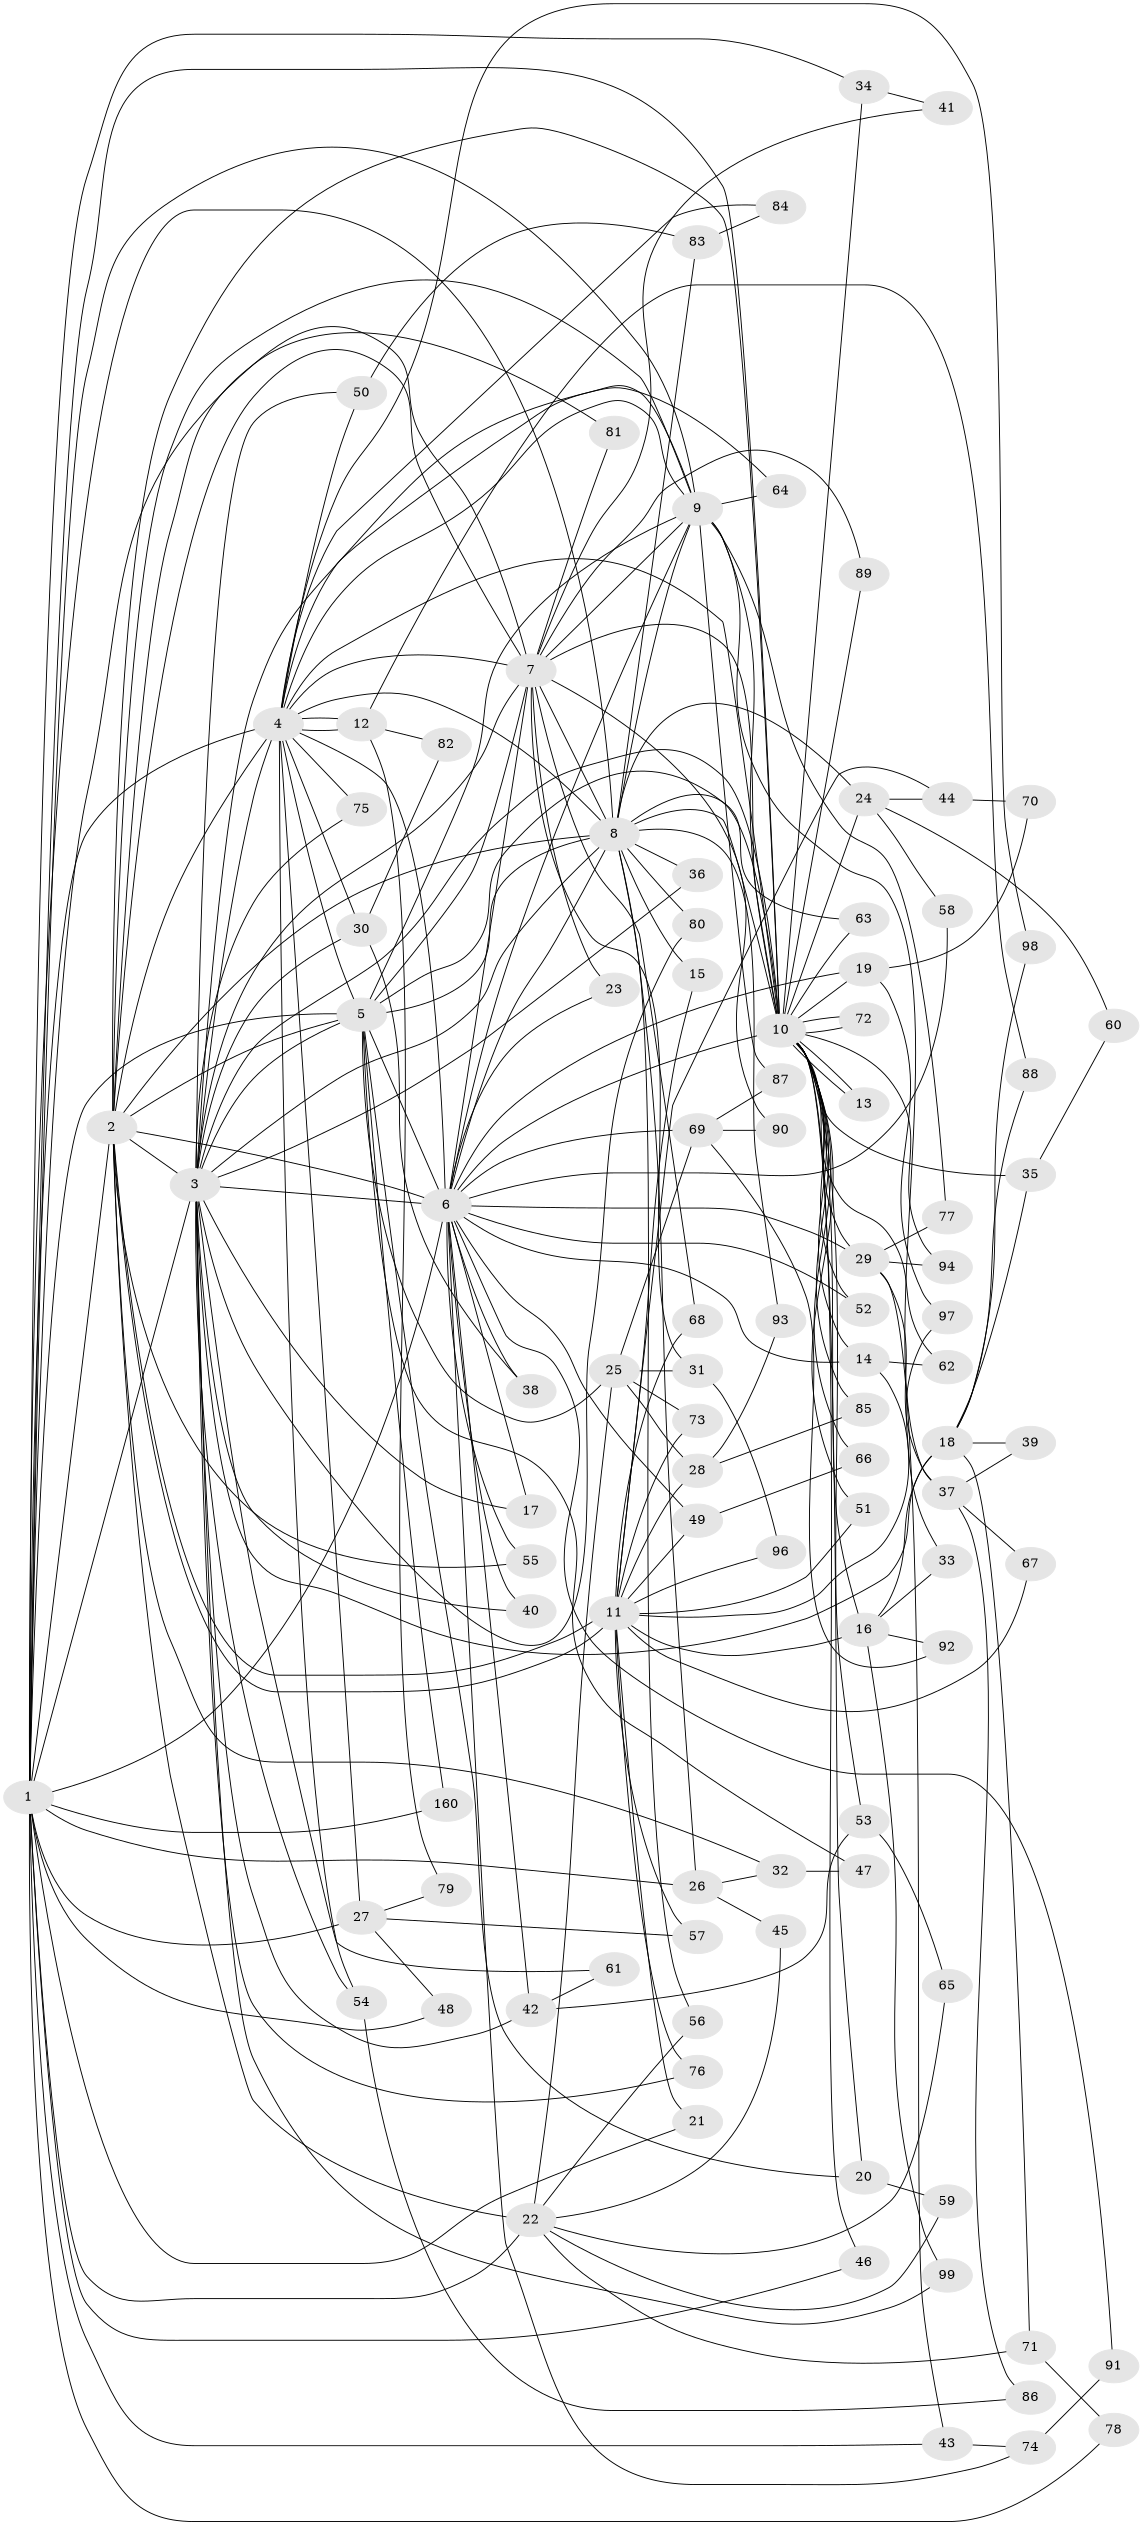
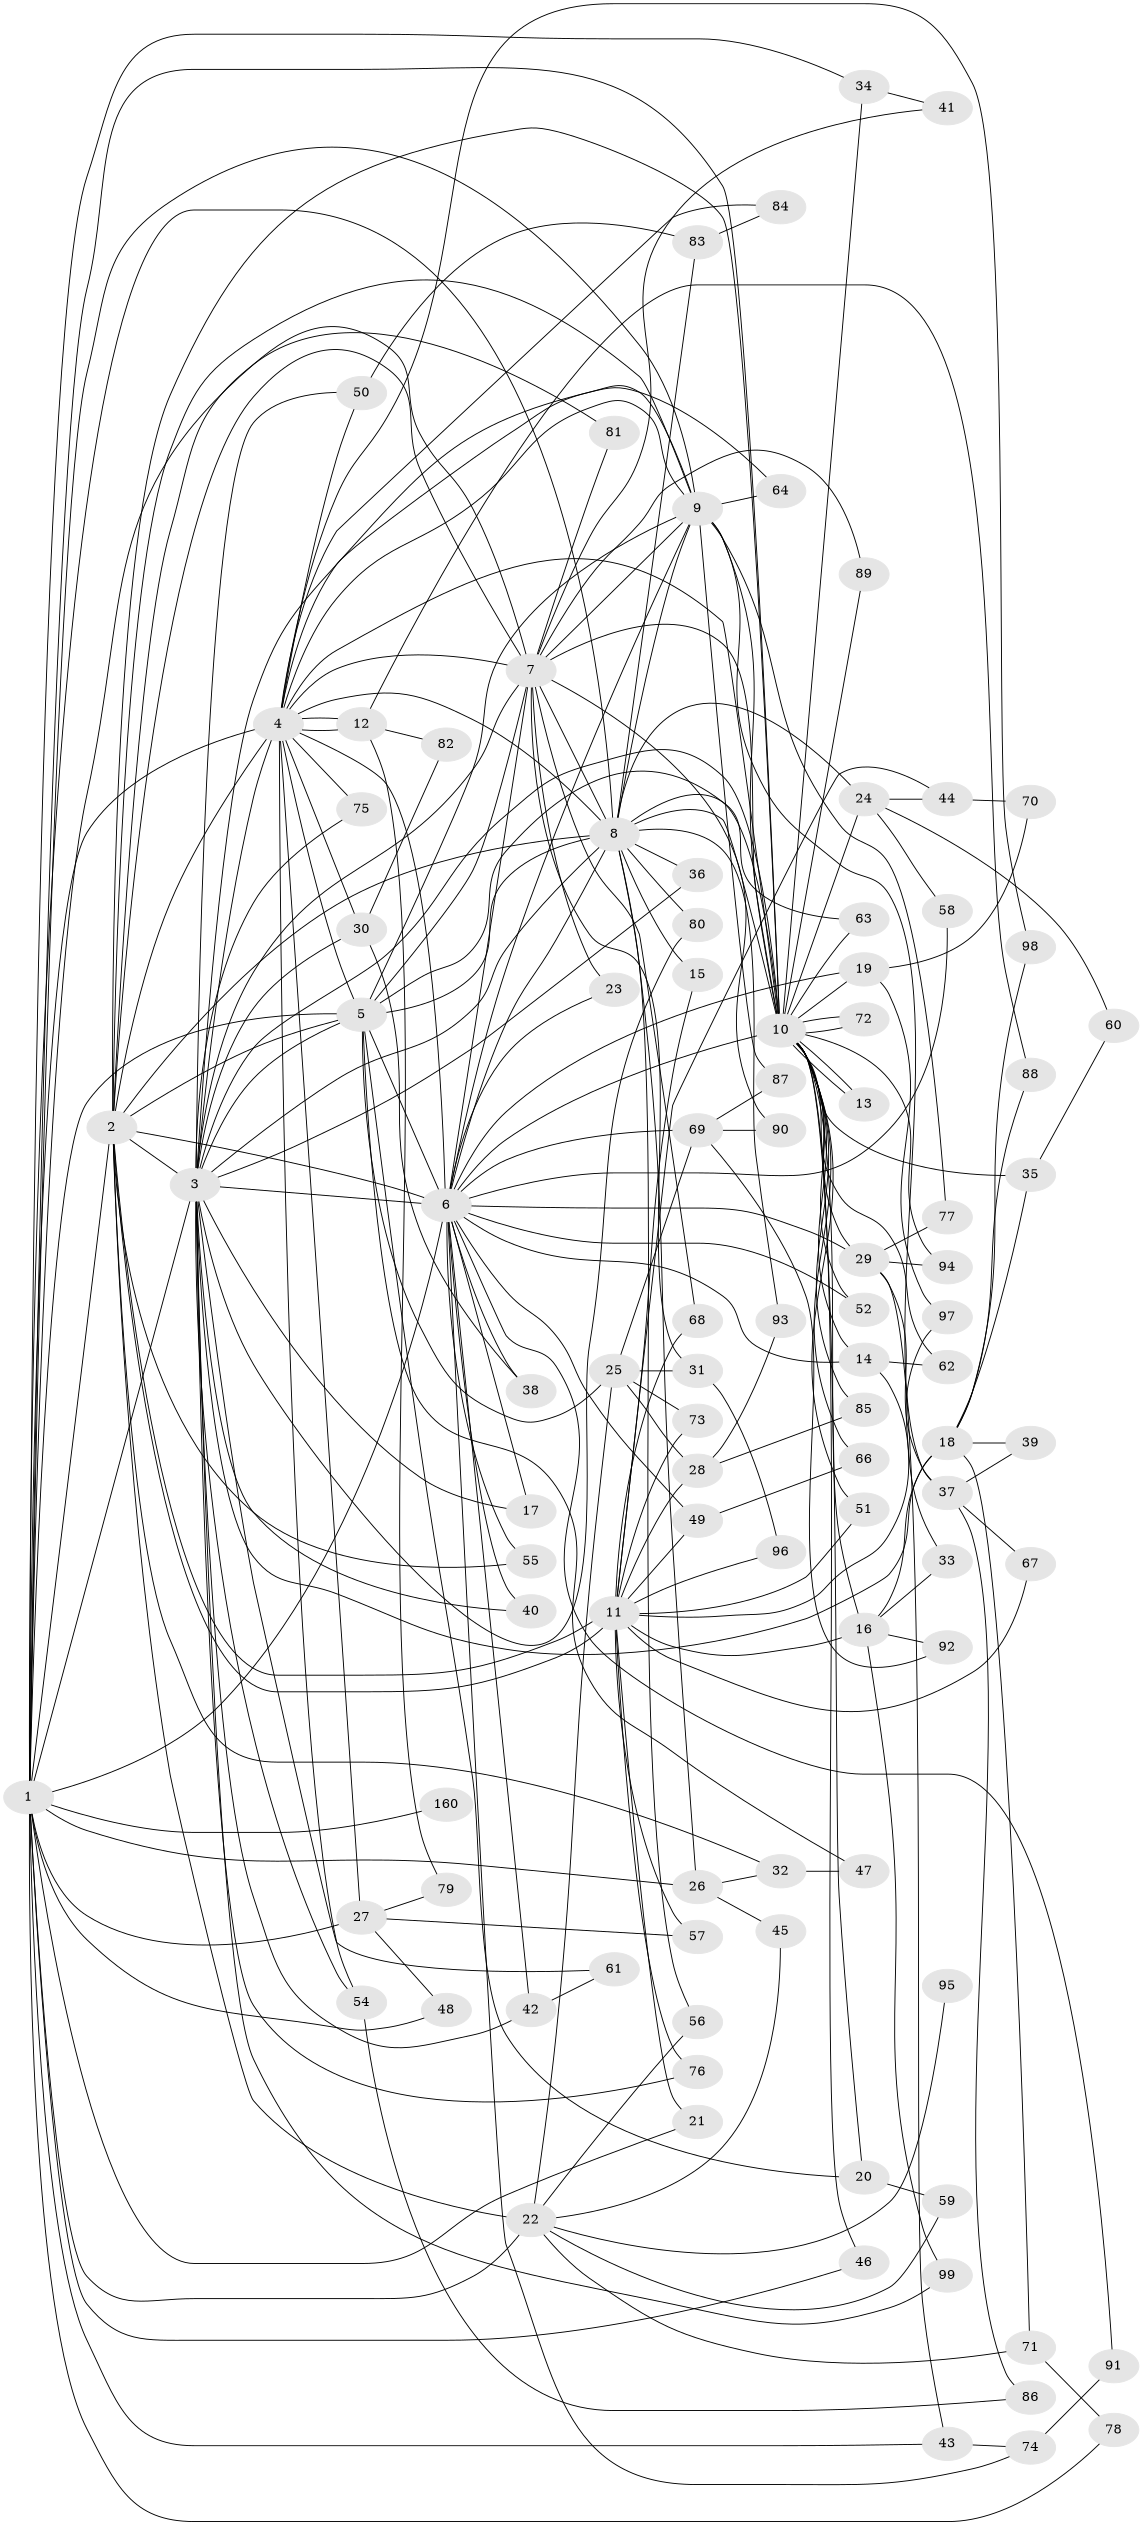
(394, 1373) -> none
(864, 1821) -> none
(947, 1986) -> (947, 1986)
